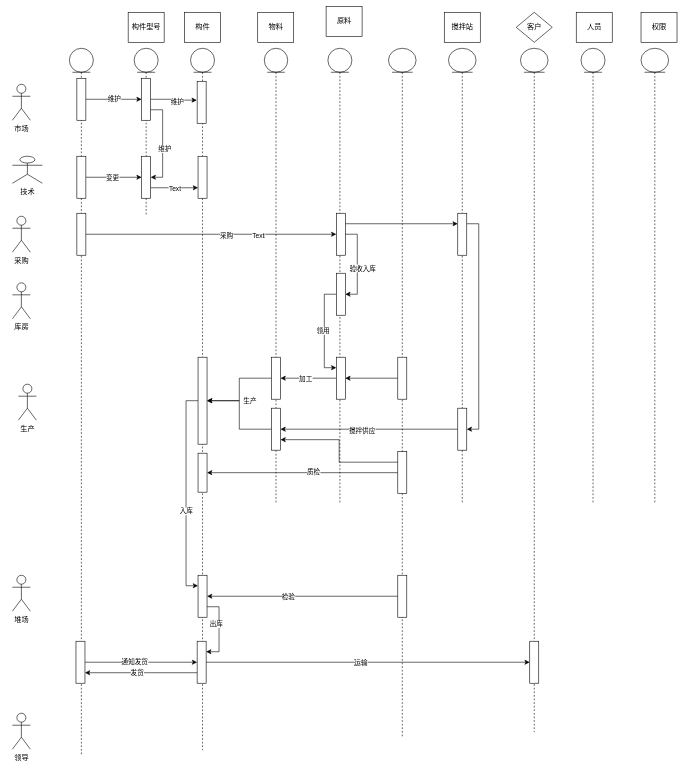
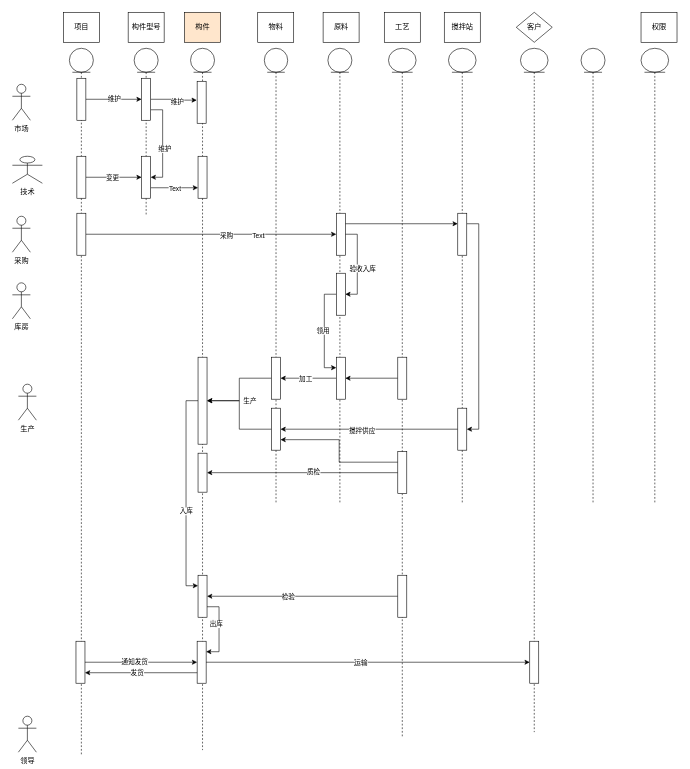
(344, 21) -> (341, 27)
none -> (81, 27)
(203, 27) -> (203, 27)
none -> (402, 27)
(594, 27) -> none
(21, 593) -> none
(21, 731) -> (27, 734)
